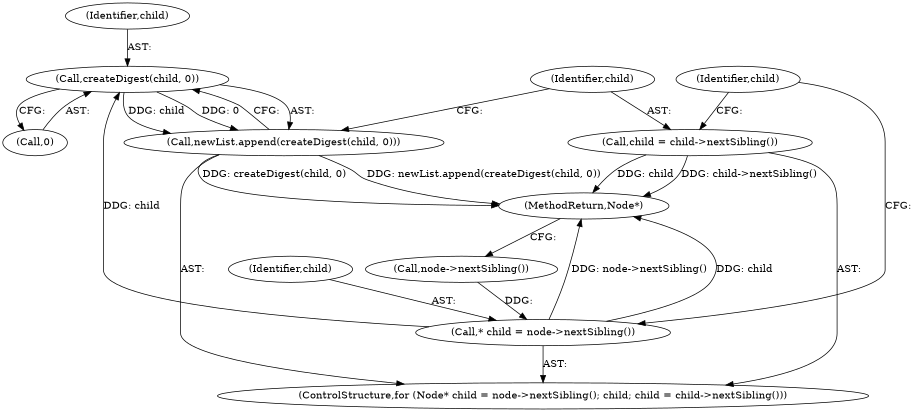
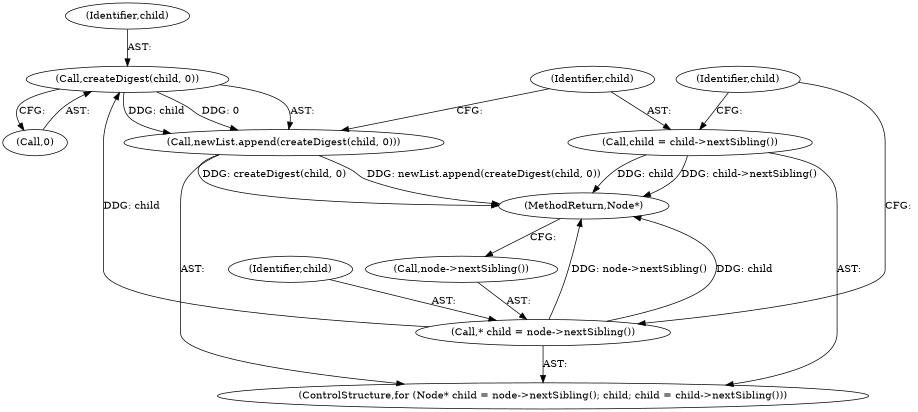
(238, 105) -> none
(521, 301) -> (521, 301)
